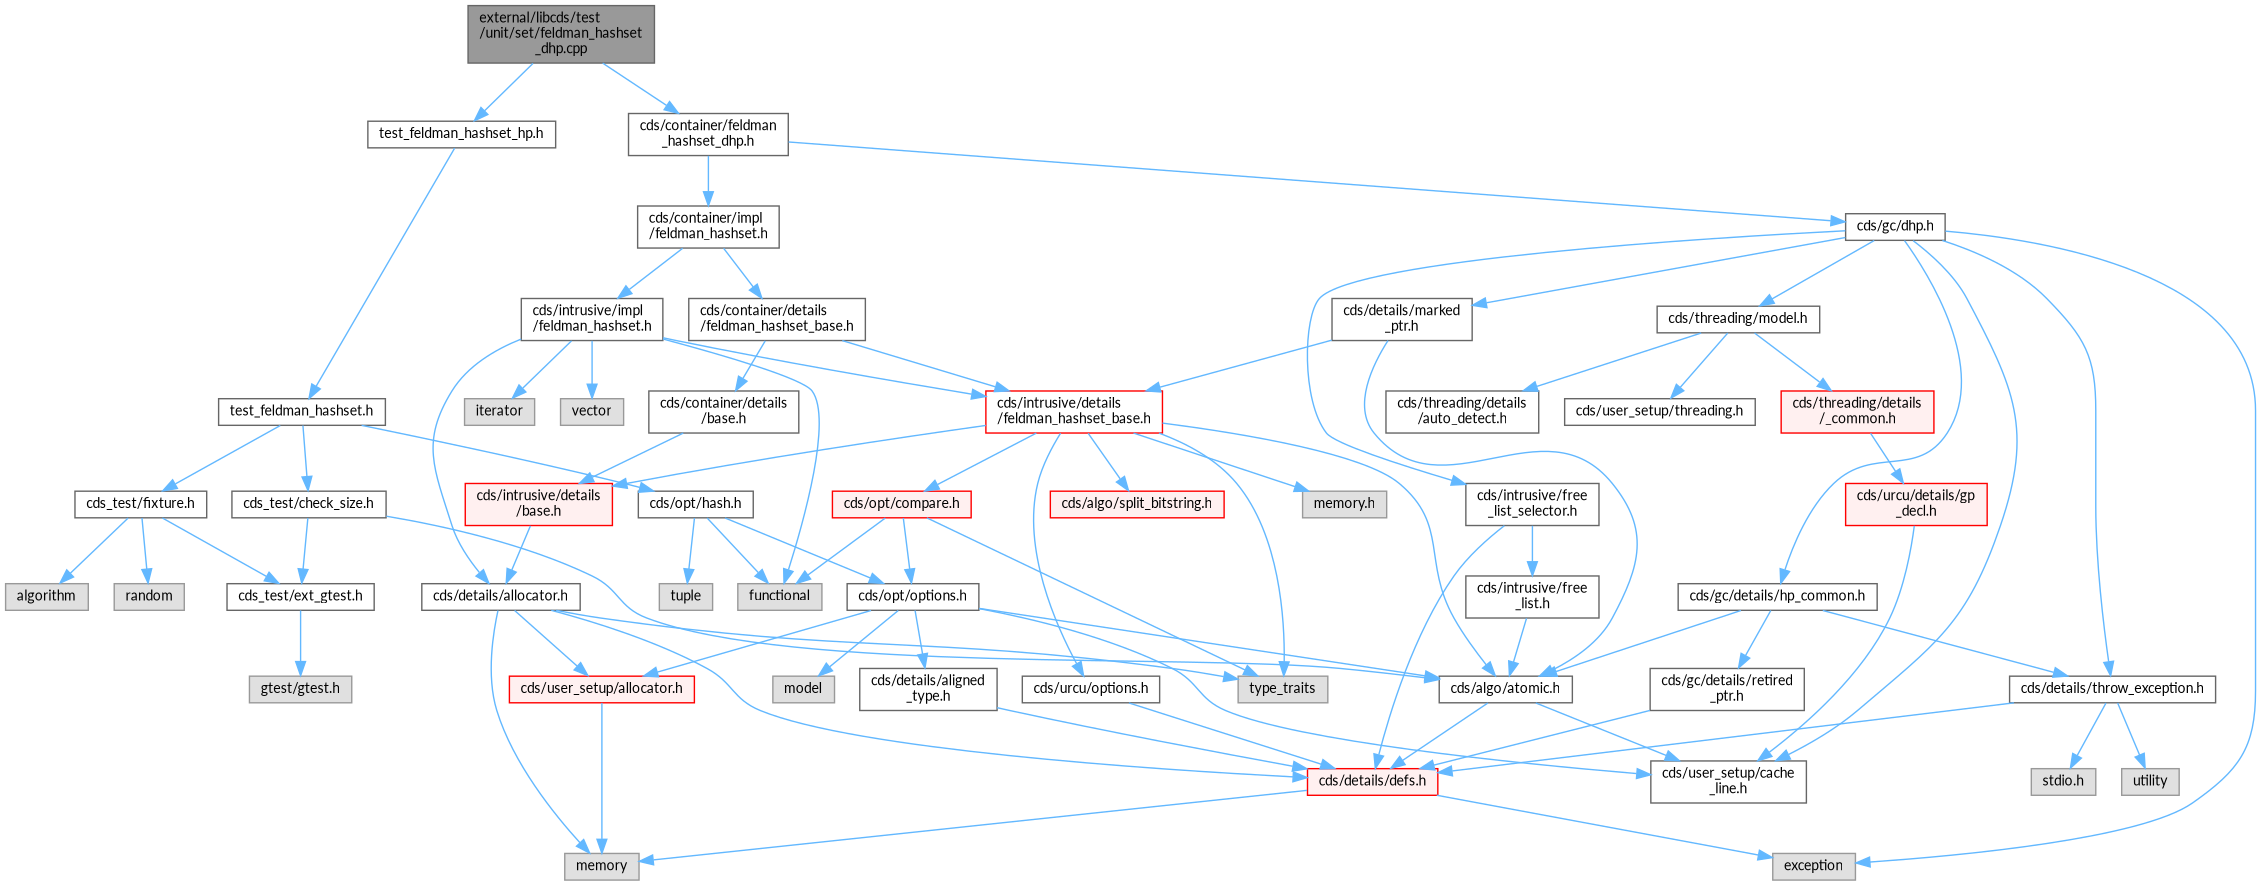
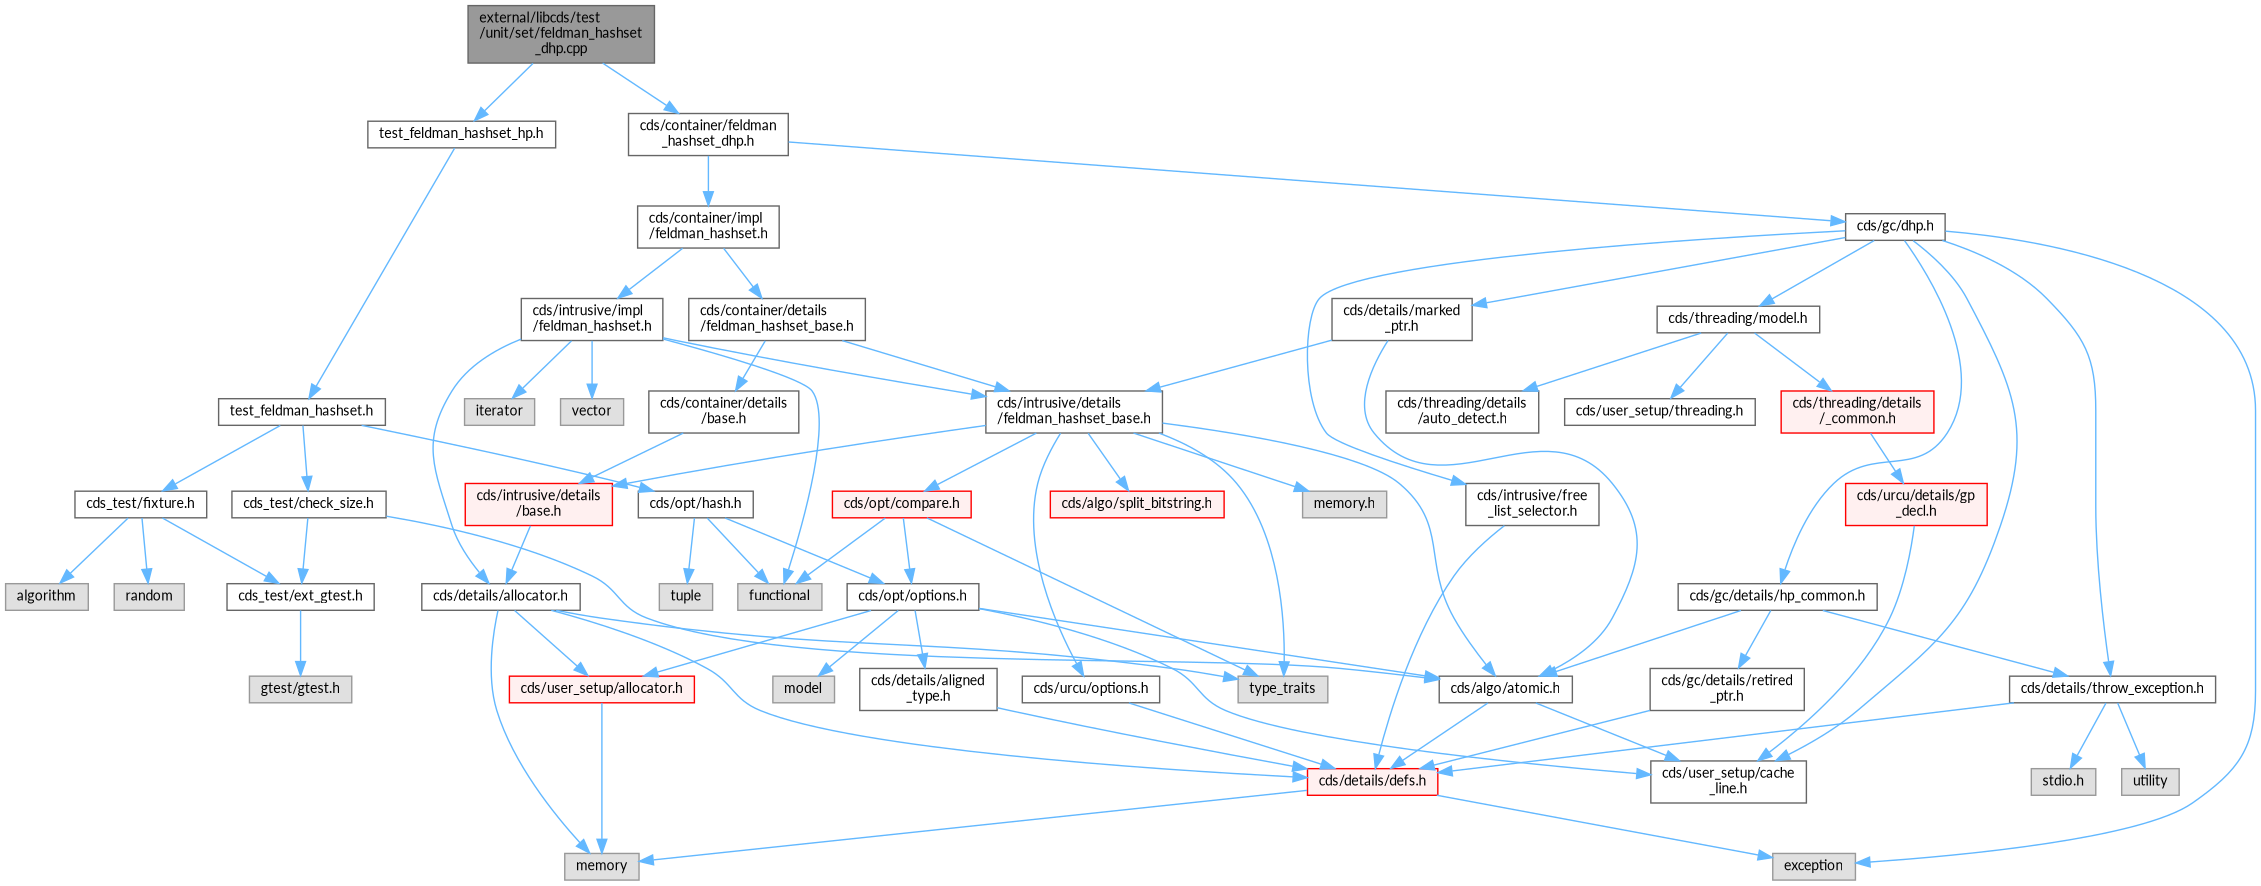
(1074, 412) -> (1074, 412)
(1532, 597) -> none
